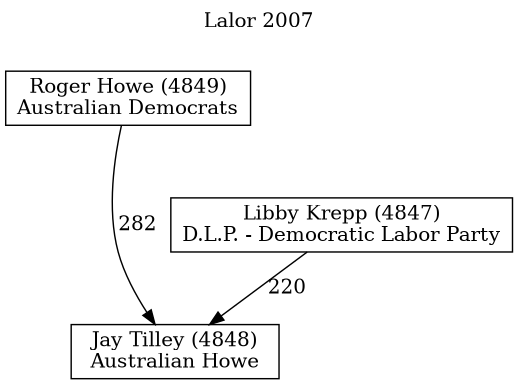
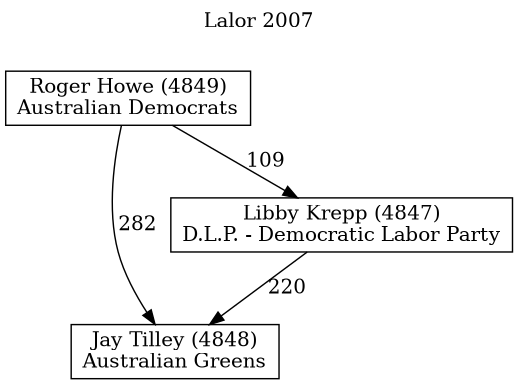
none -> (229, 158)
(175, 352) -> (175, 352)
